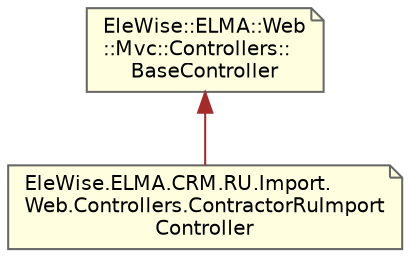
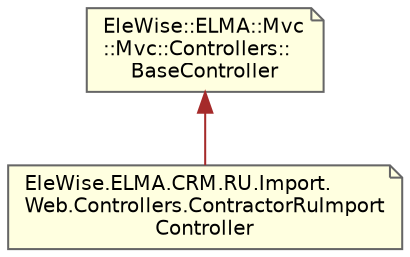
(205, 50) -> (205, 50)
